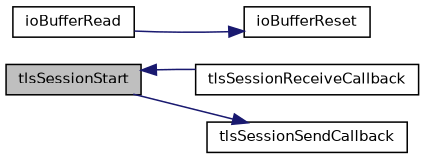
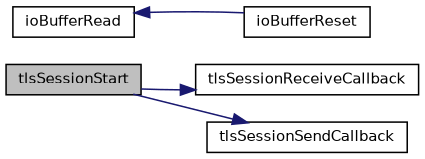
(182, 32) -> (197, 12)
(176, 69) -> (161, 90)
